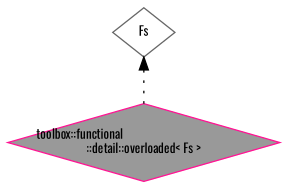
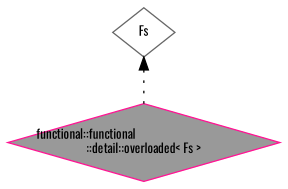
(144, 143) -> (144, 143)
